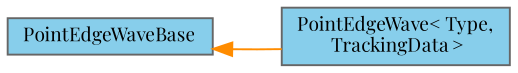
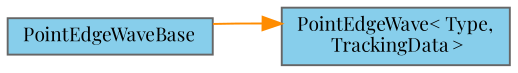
(257, 49) -> (238, 24)
